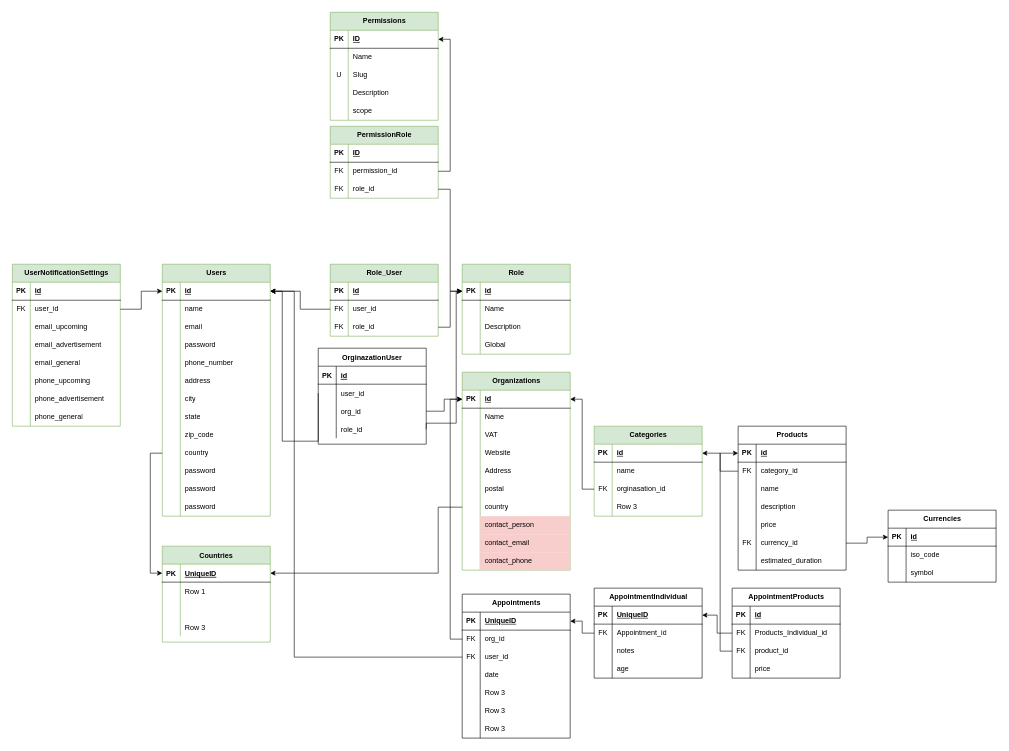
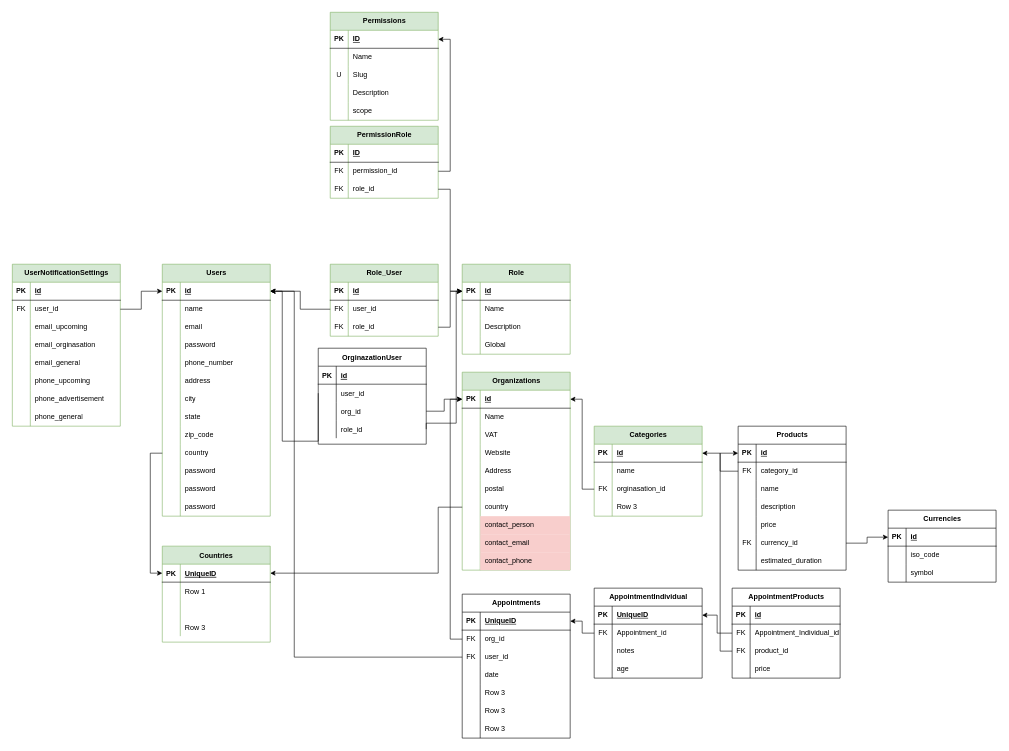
(71, 345) -> (68, 345)
(796, 633) -> (798, 633)
